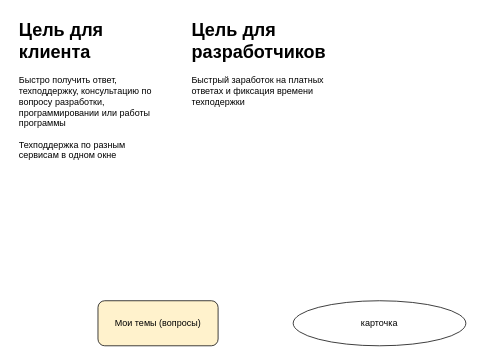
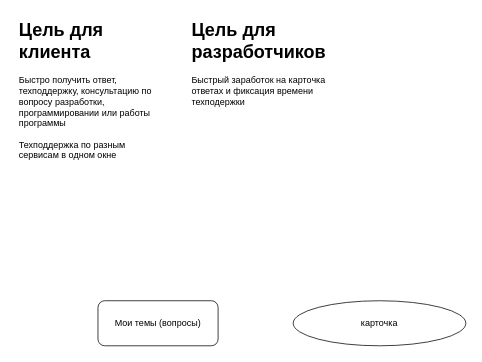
(260, 29) -> (260, 29)
(158, 323) -> (158, 323)
